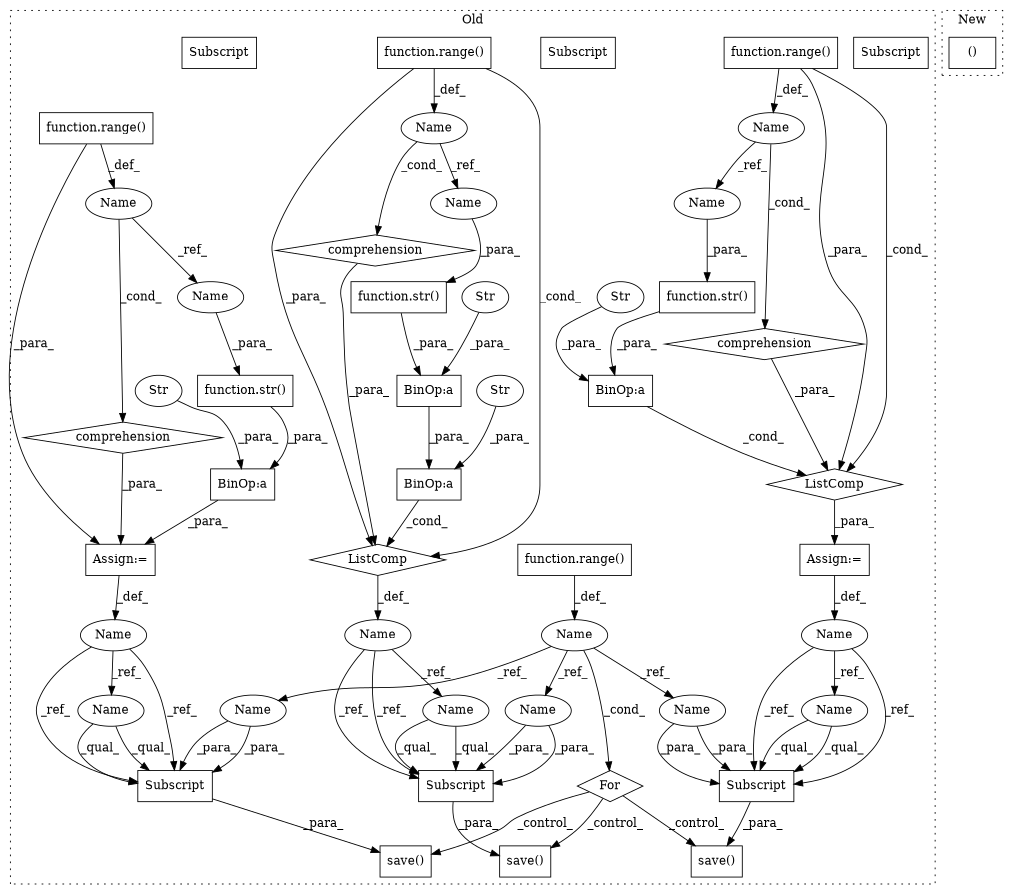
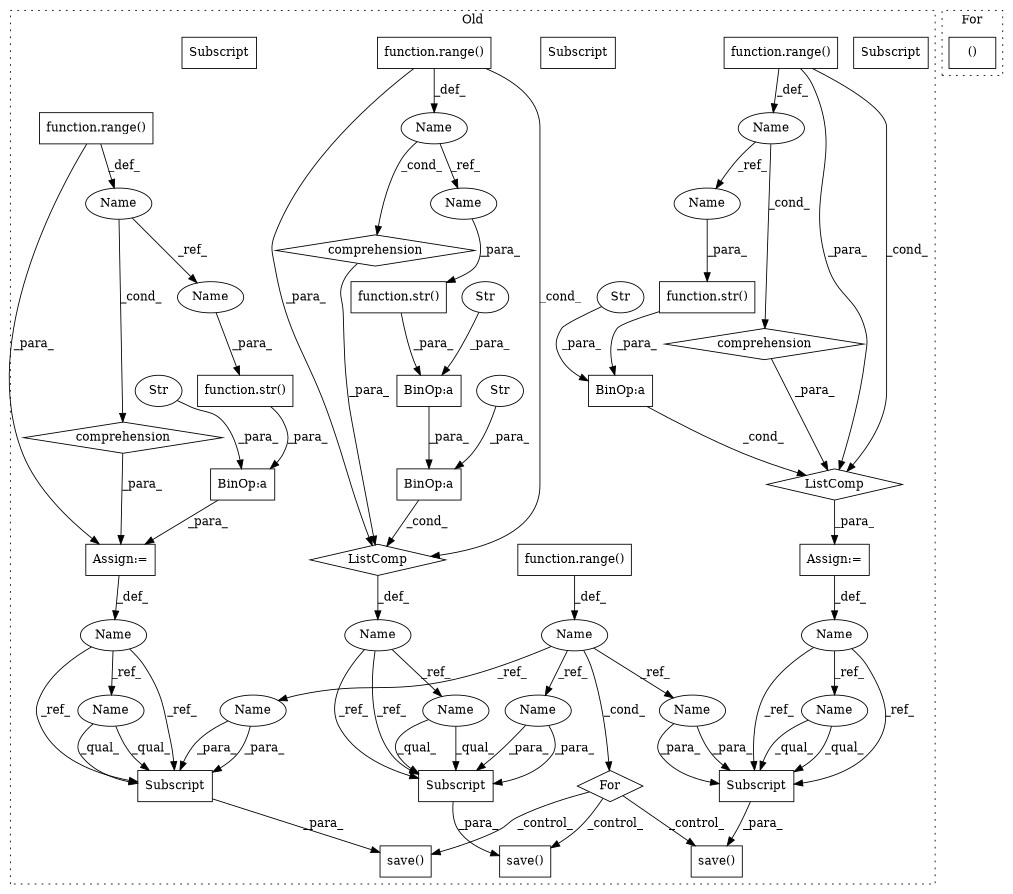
(972, 20) -> (972, 20)
